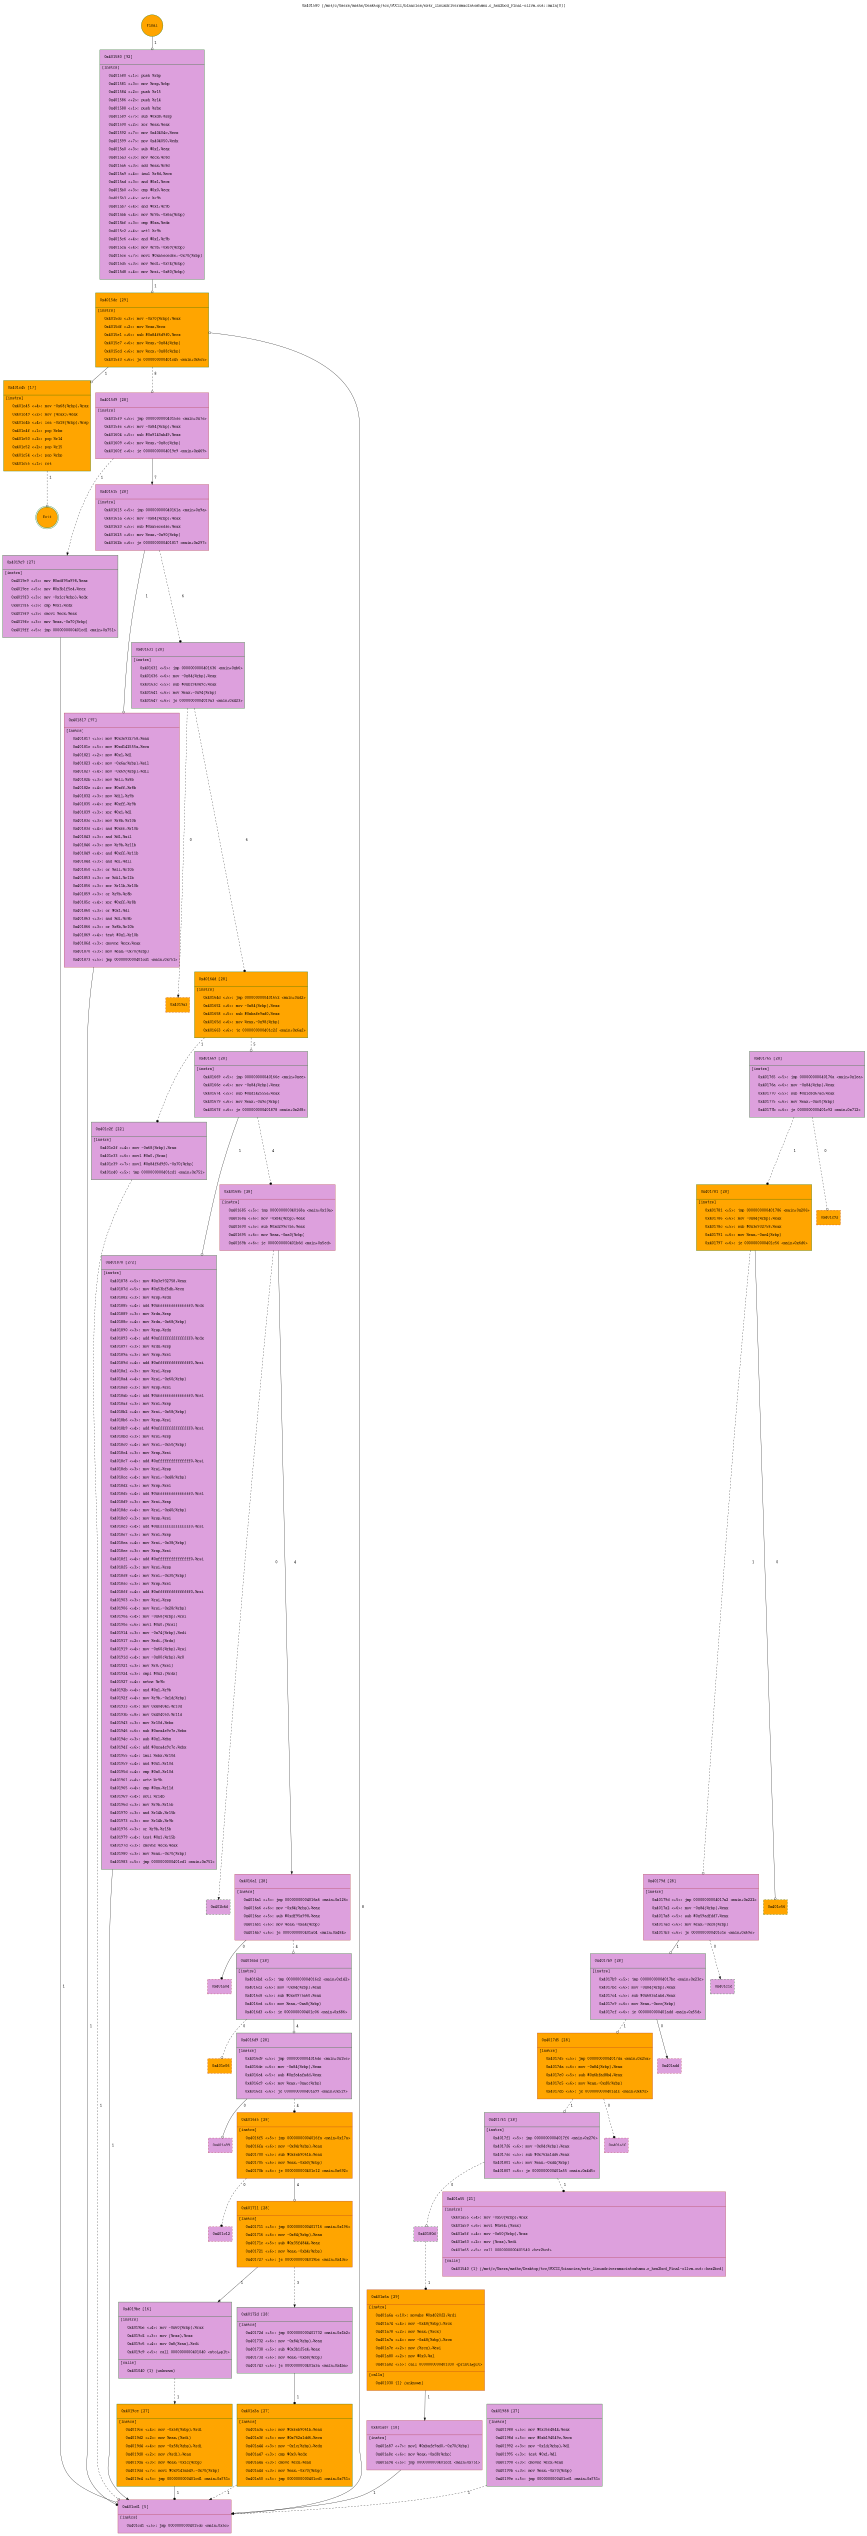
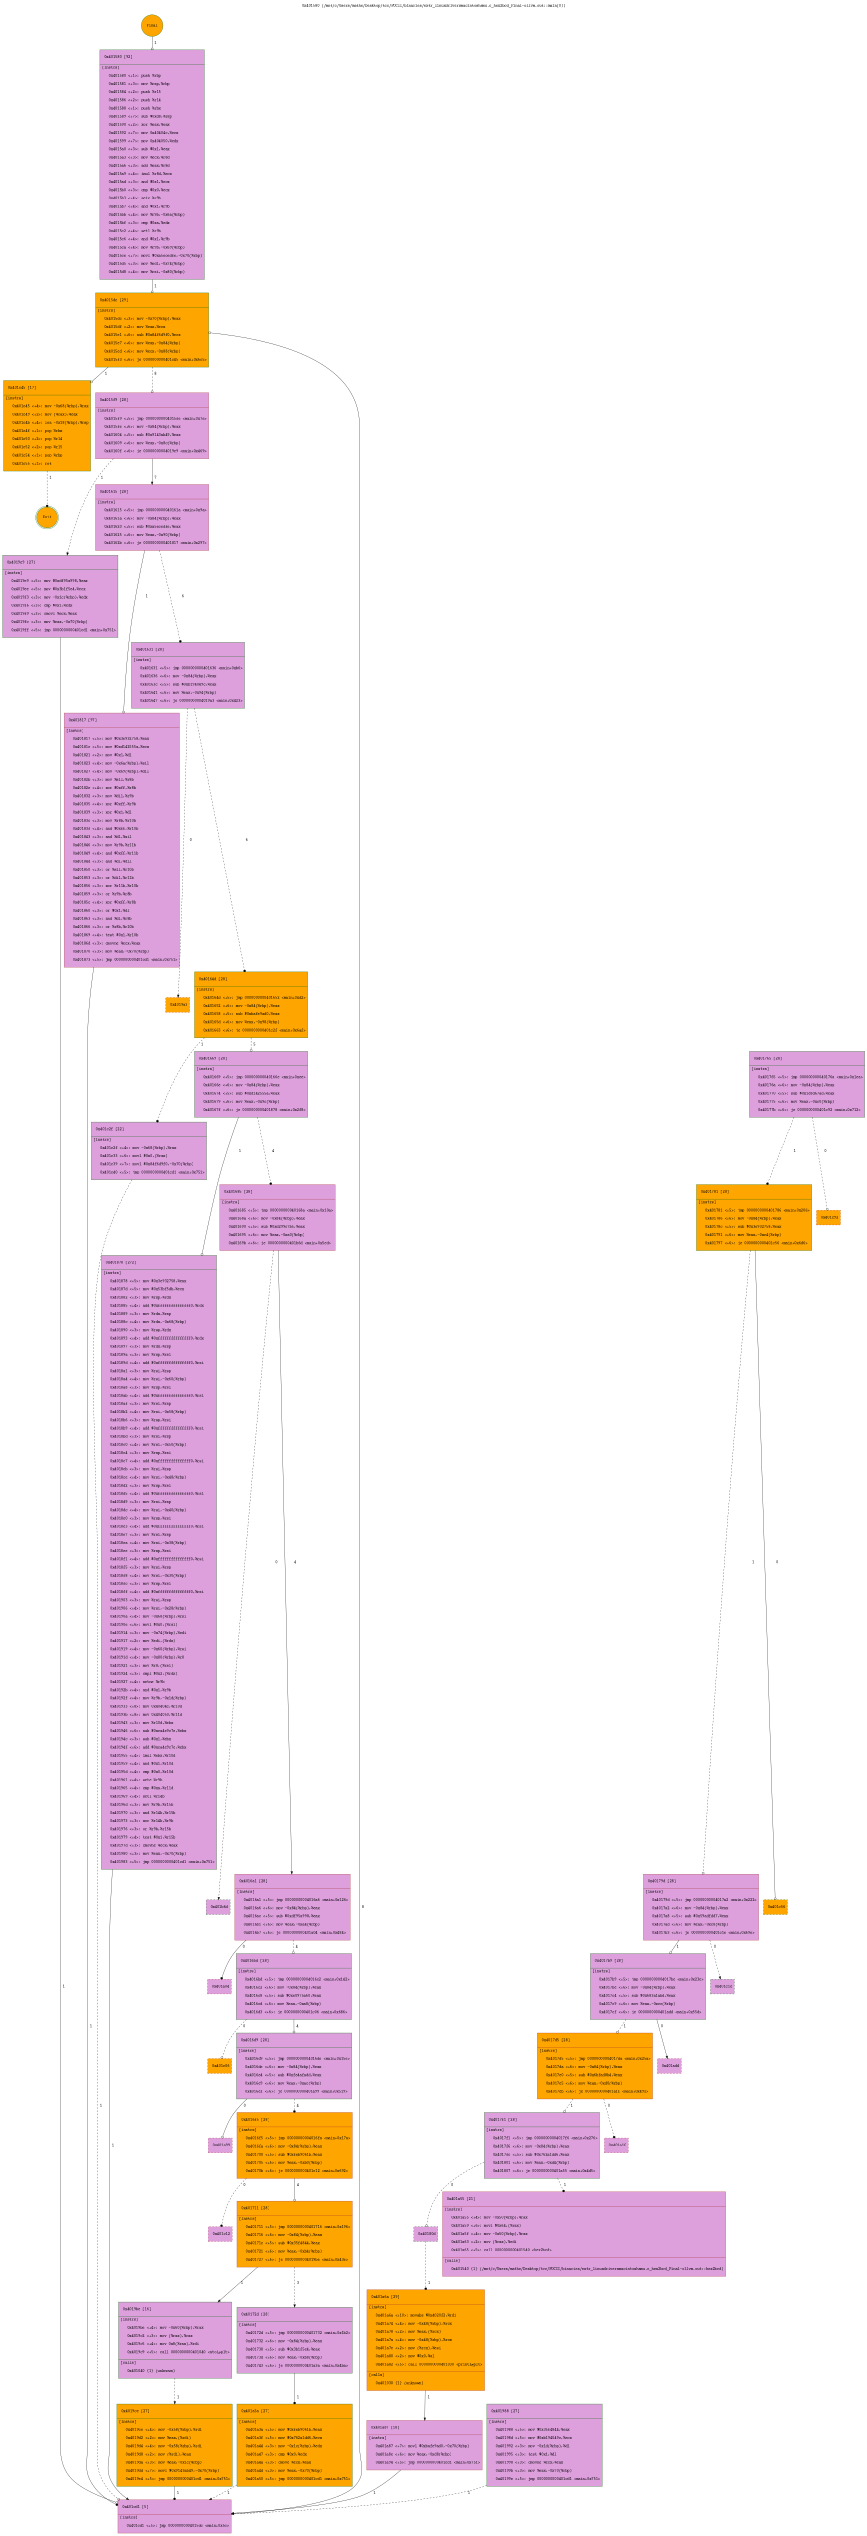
(47, 488) -> (47, 488)
